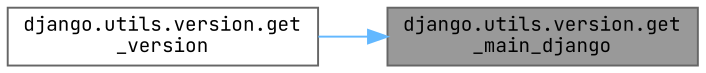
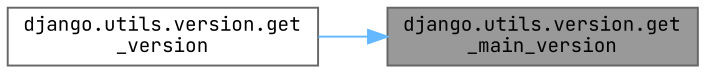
(543, 37) -> (543, 37)
